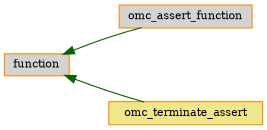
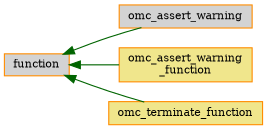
(186, 16) -> (186, 16)
none -> (186, 65)
(186, 113) -> (186, 113)
